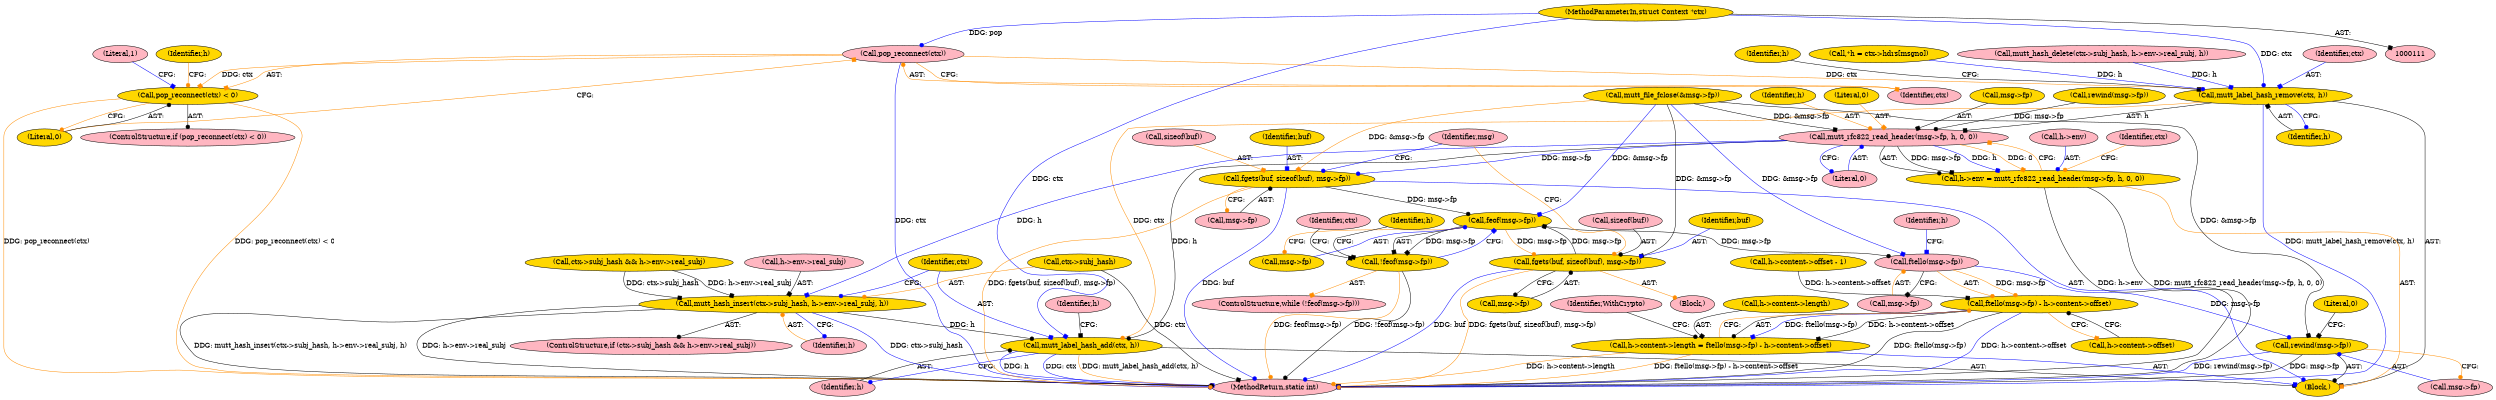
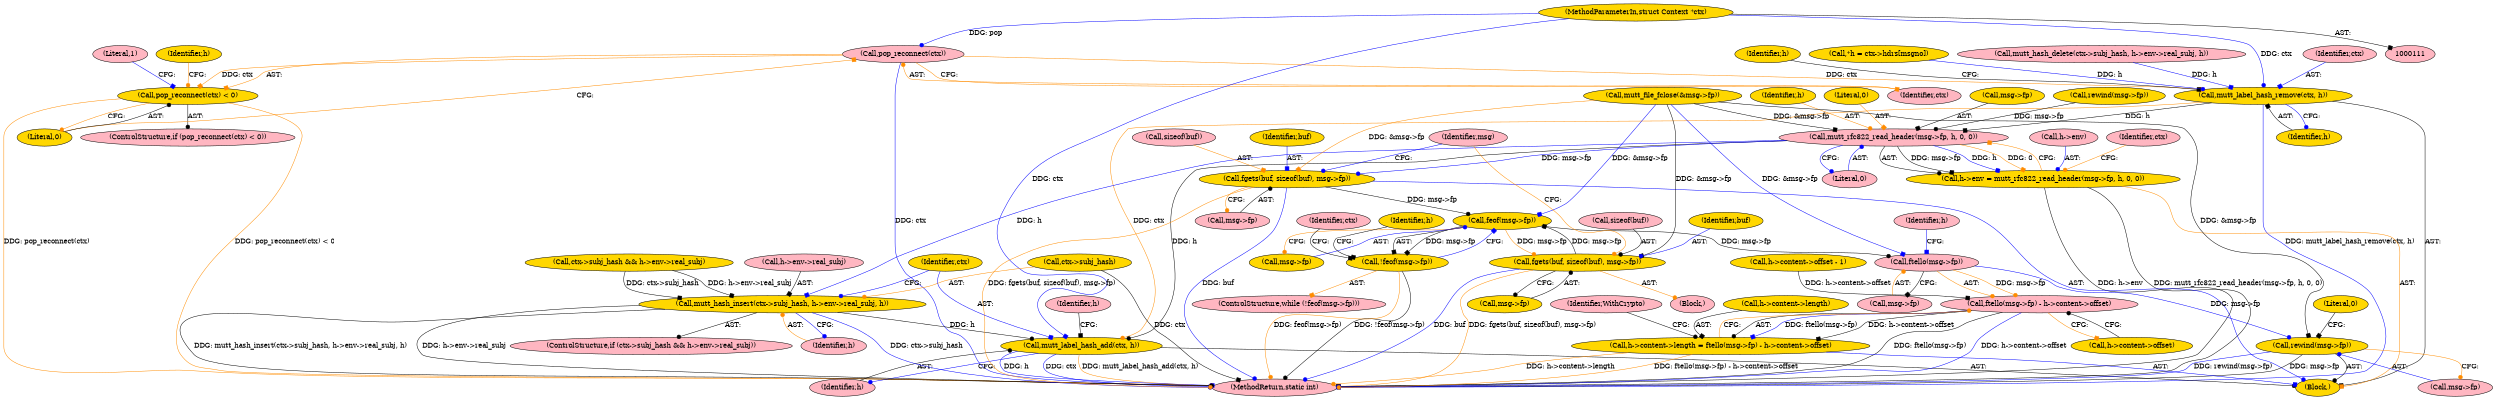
(2138, 117) -> (2138, 117)
(2039, 304) -> (2039, 304)
